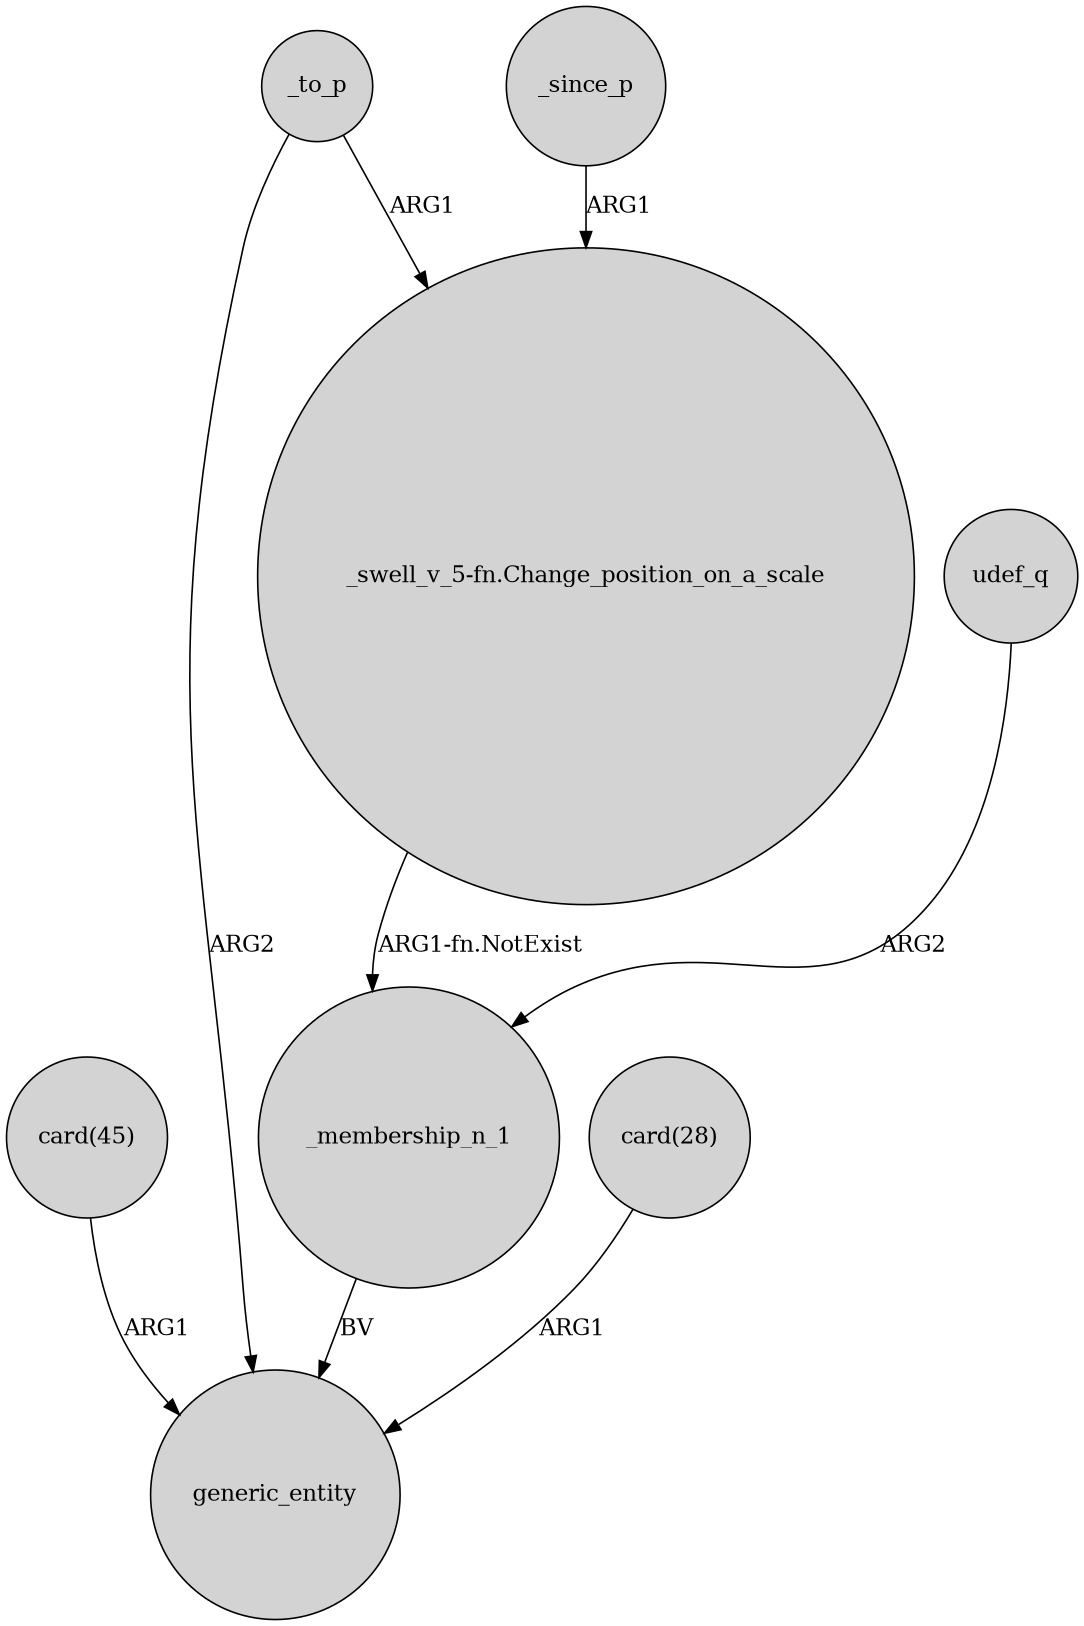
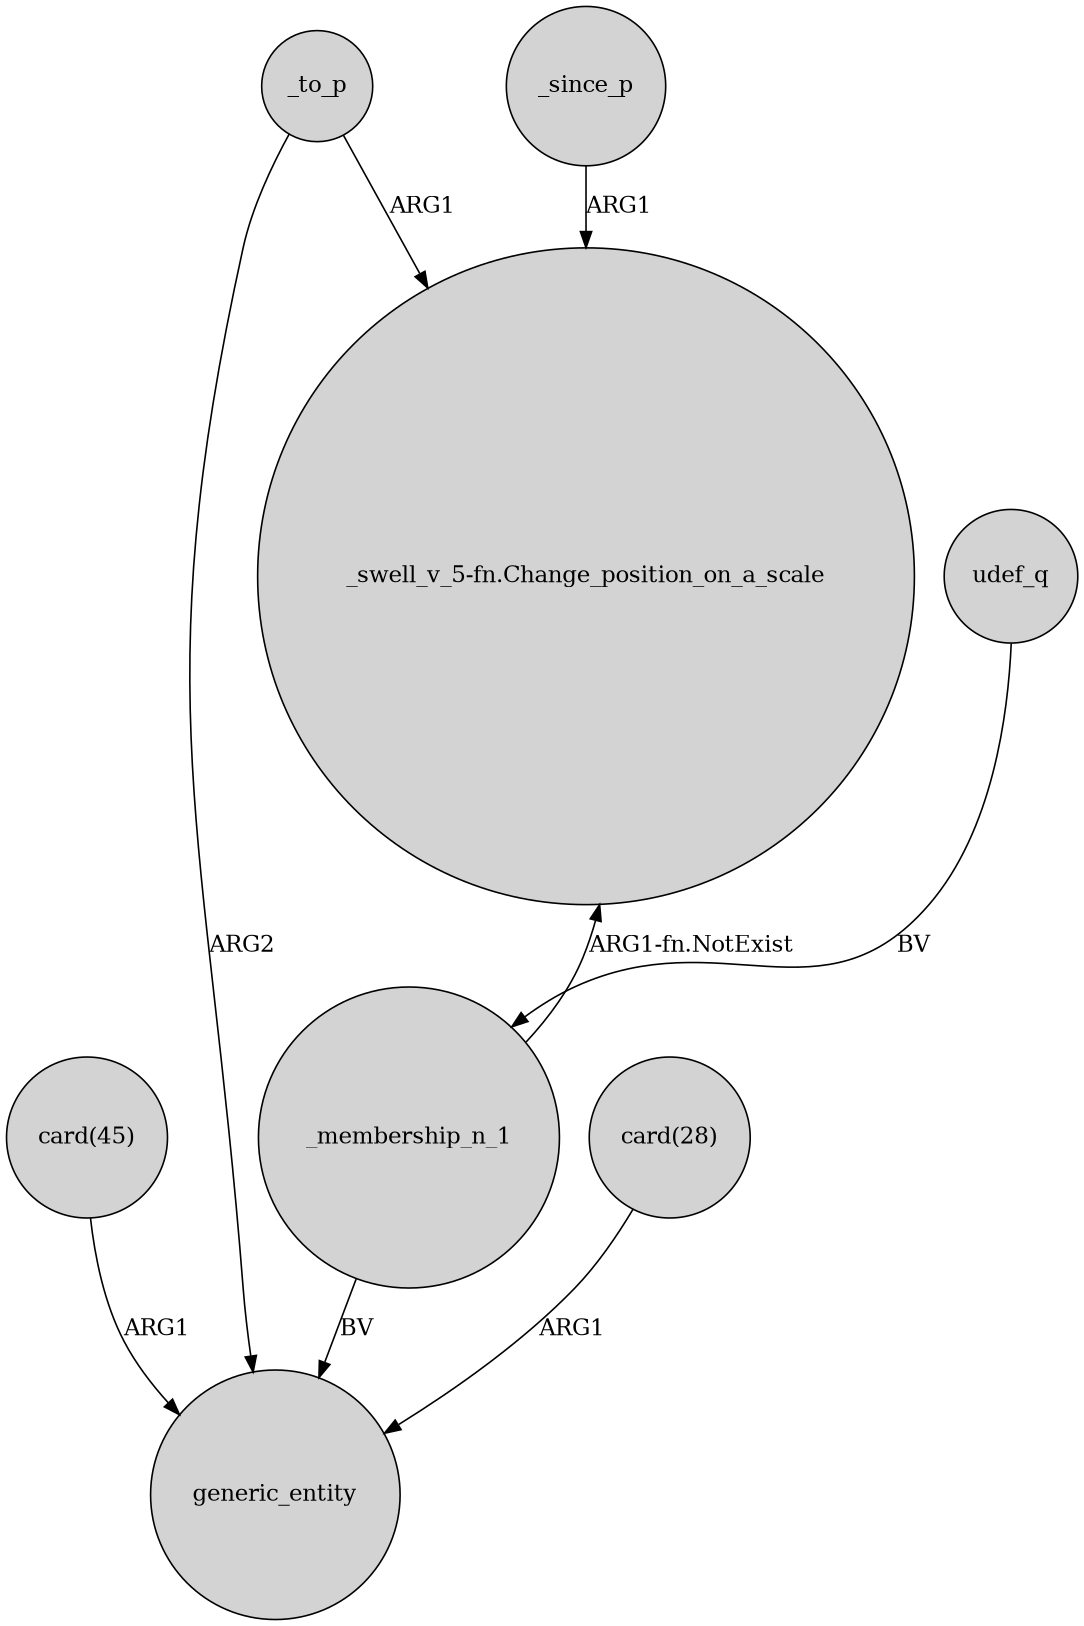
(385, 912) -> (574, 976)
(914, 946) -> (914, 946)
